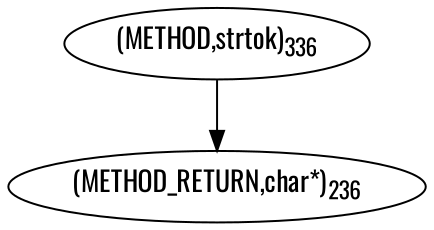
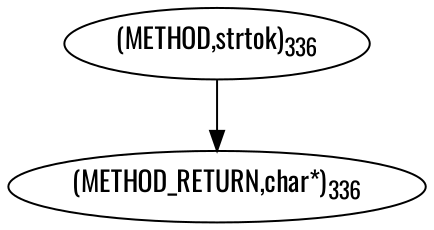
(345, 184) -> (345, 184)
